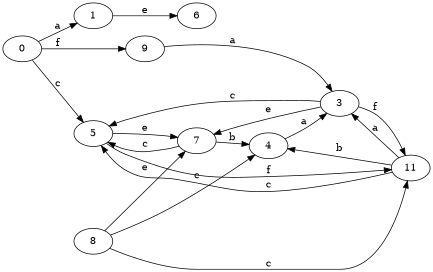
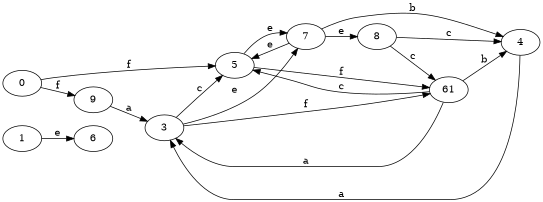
(55, 34) -> none
(58, 84) -> (129, 65)
(145, 144) -> (270, 45)
(411, 168) -> (449, 90)
(142, 194) -> (338, 37)
